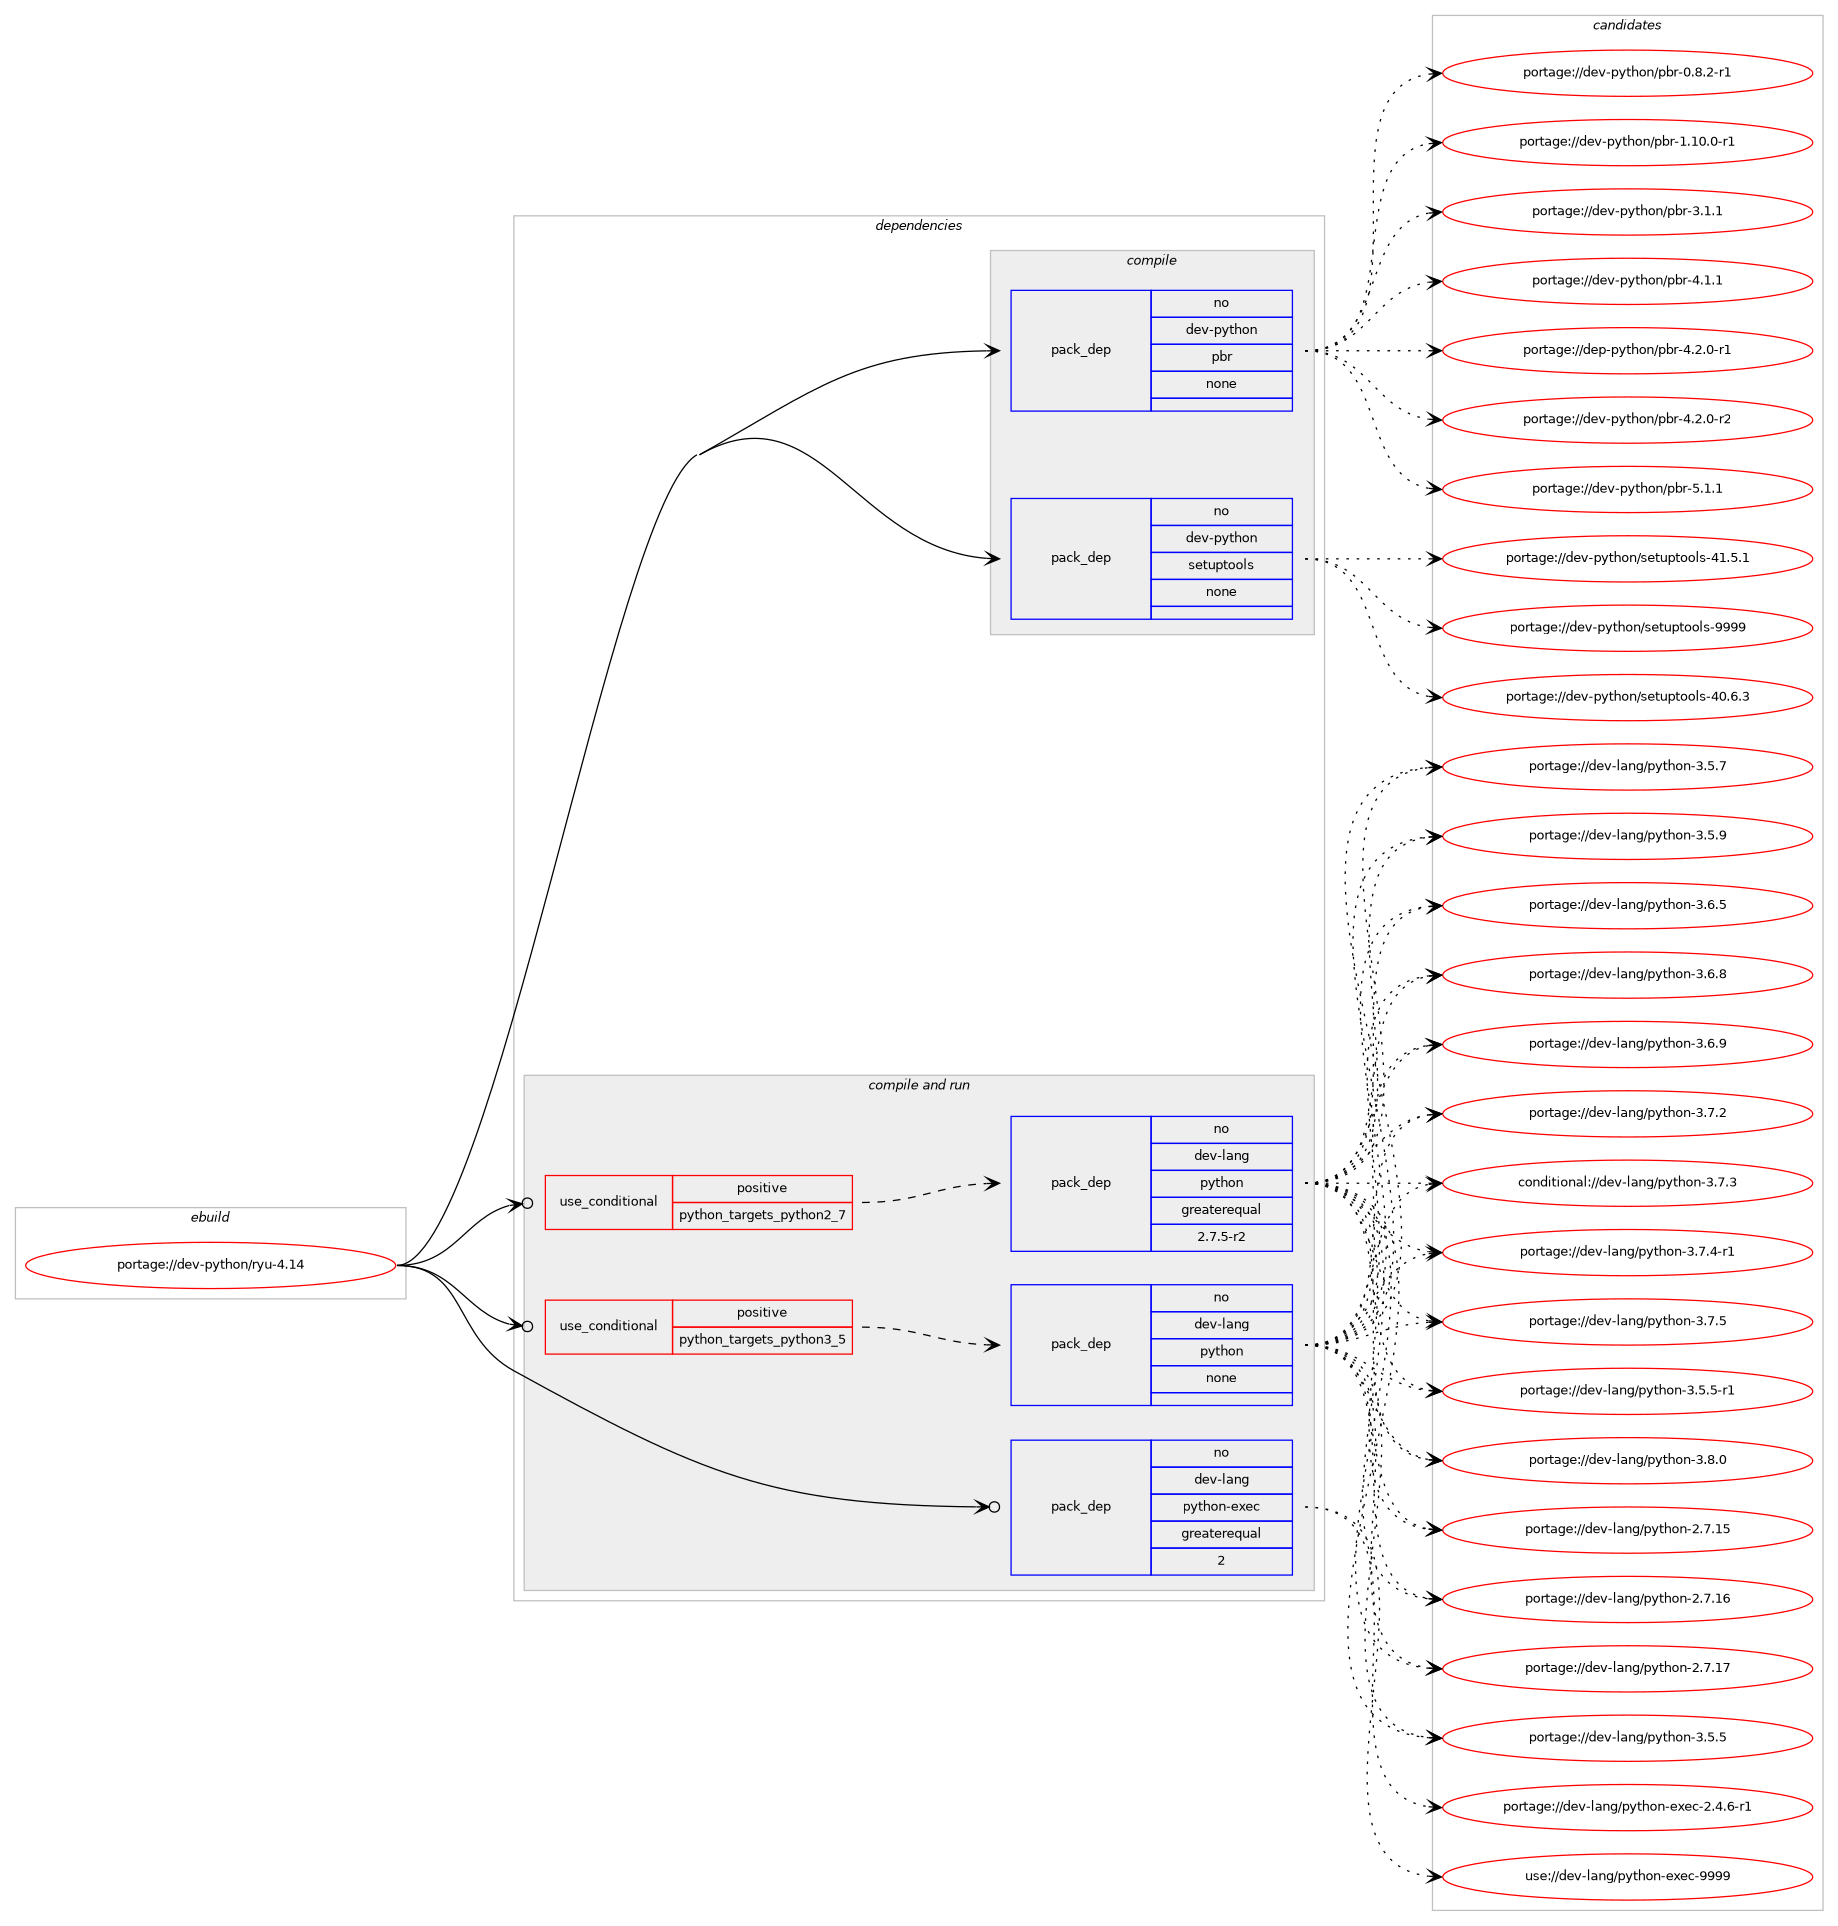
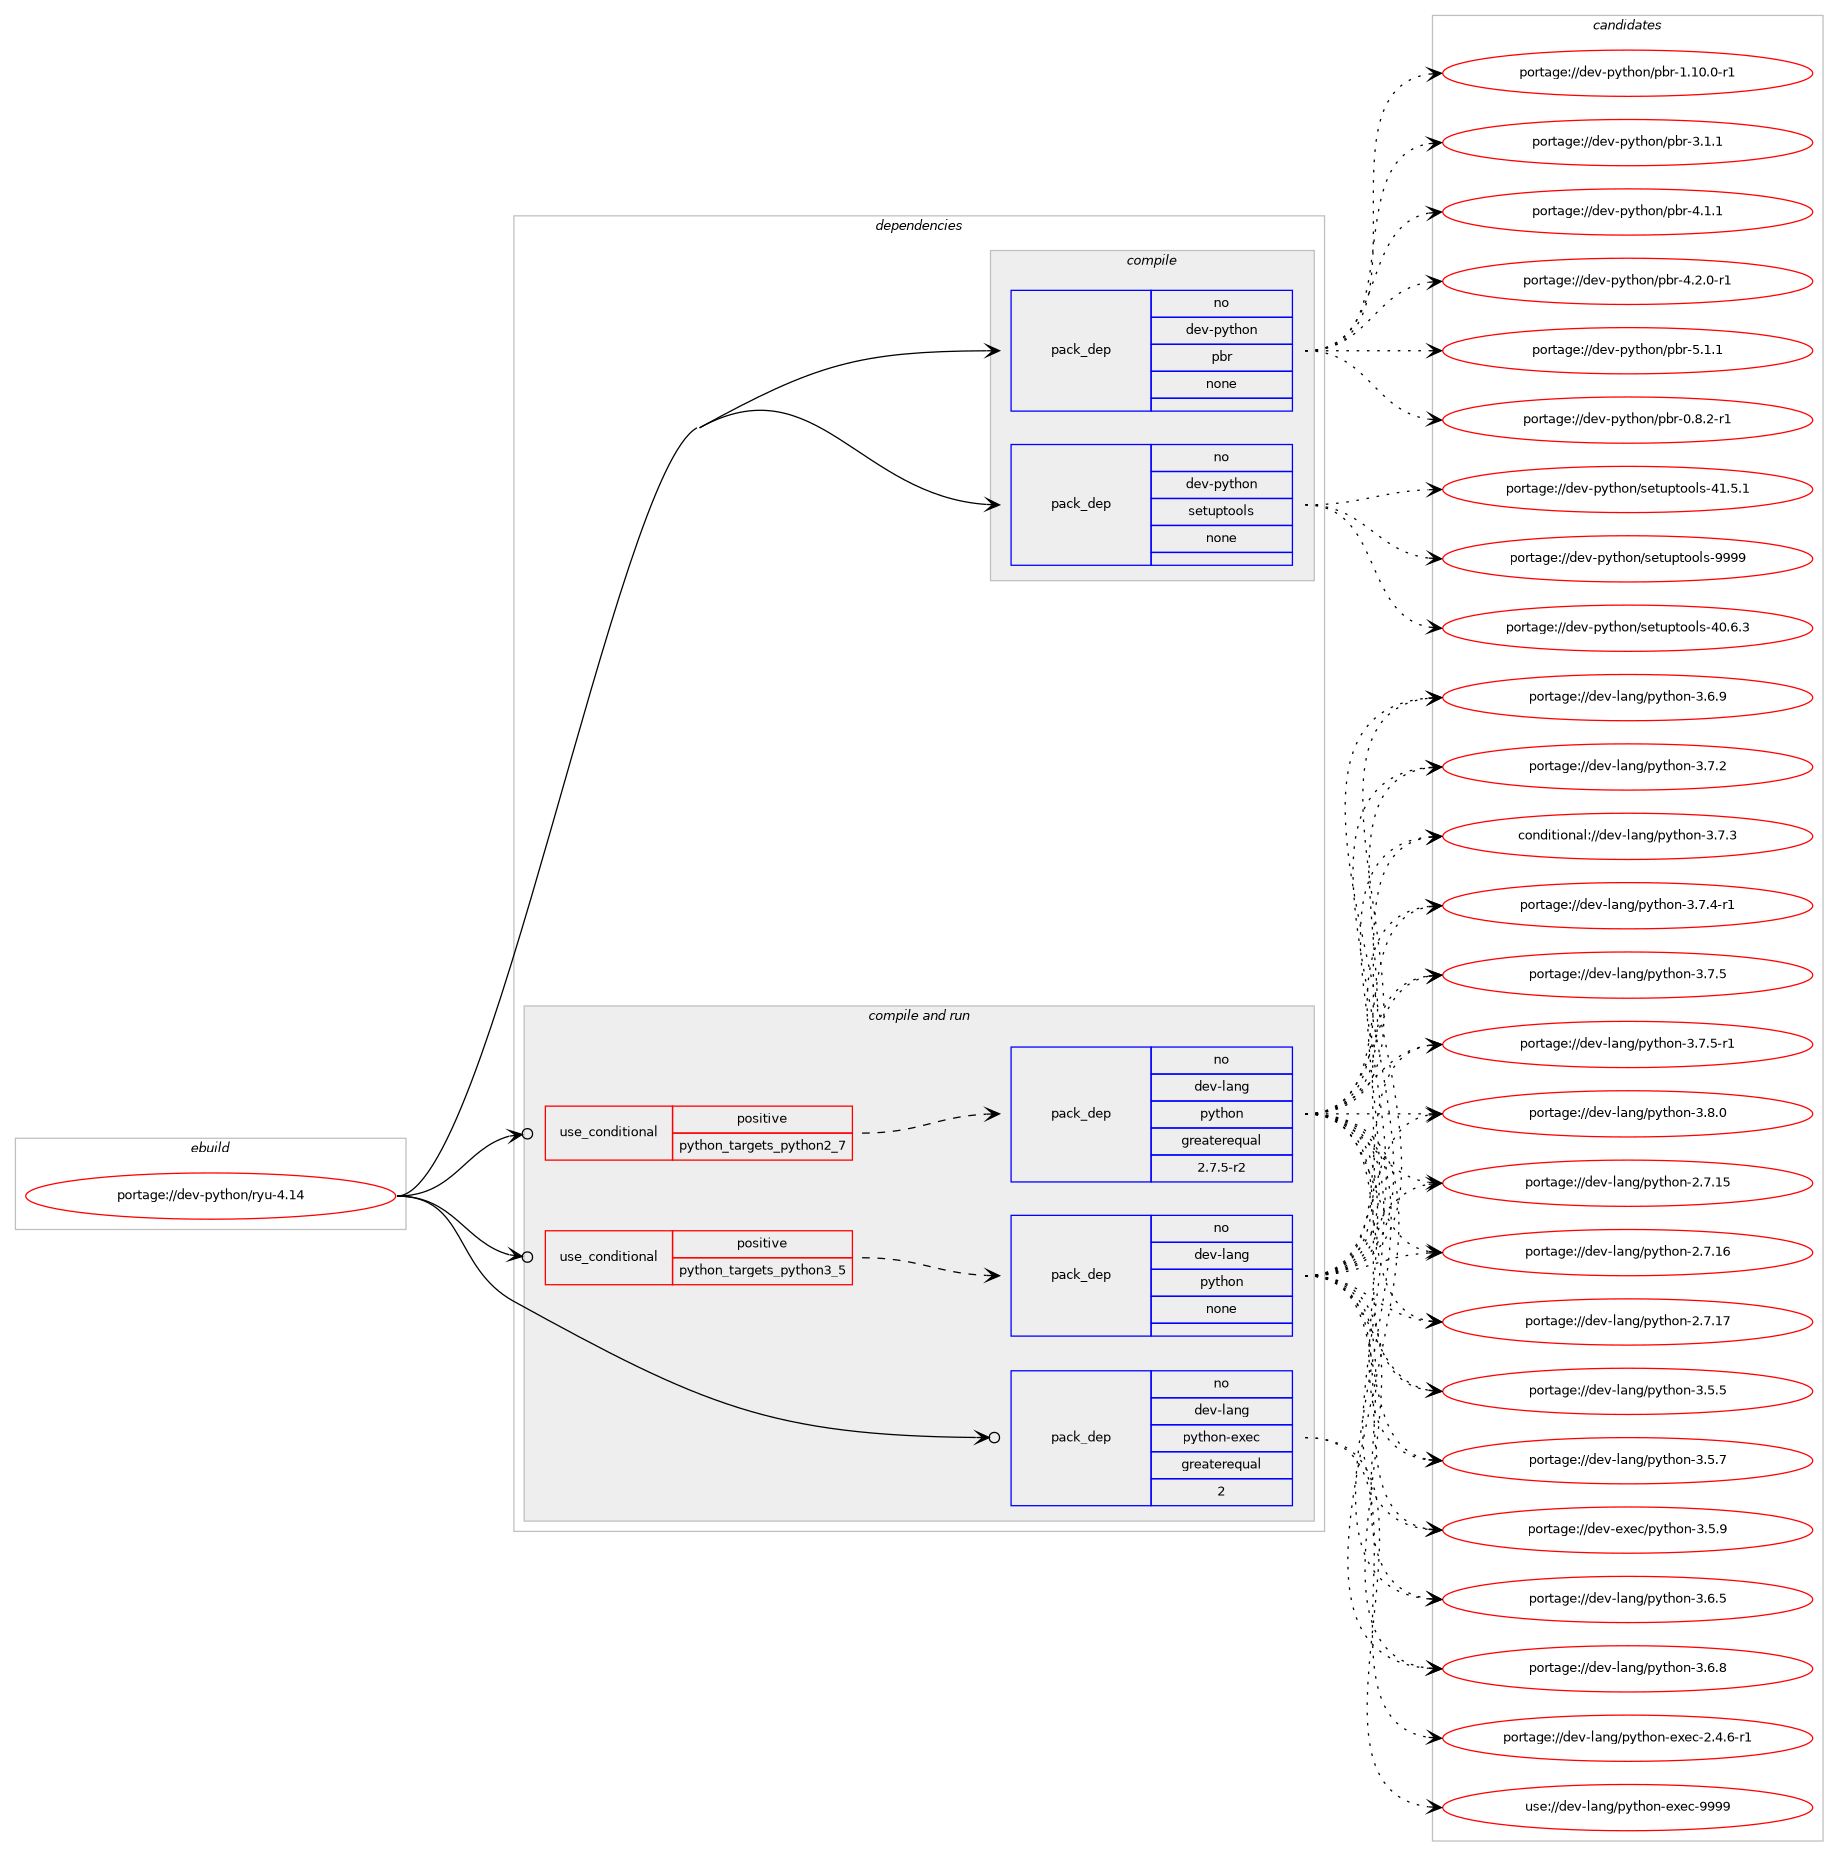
(1628, 351) -> (1628, 281)
(1628, 420) -> none
(1628, 836) -> (1628, 1530)
(1628, 1391) -> (1628, 1044)
